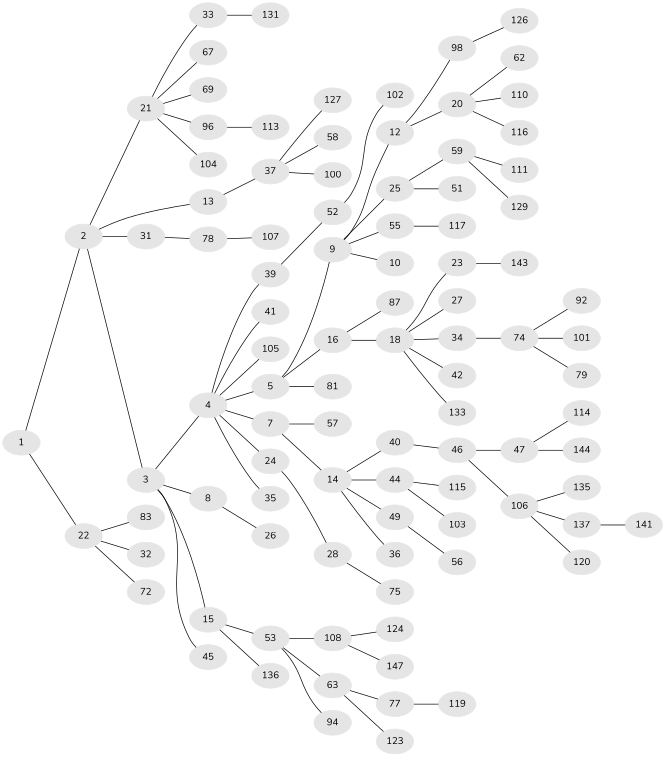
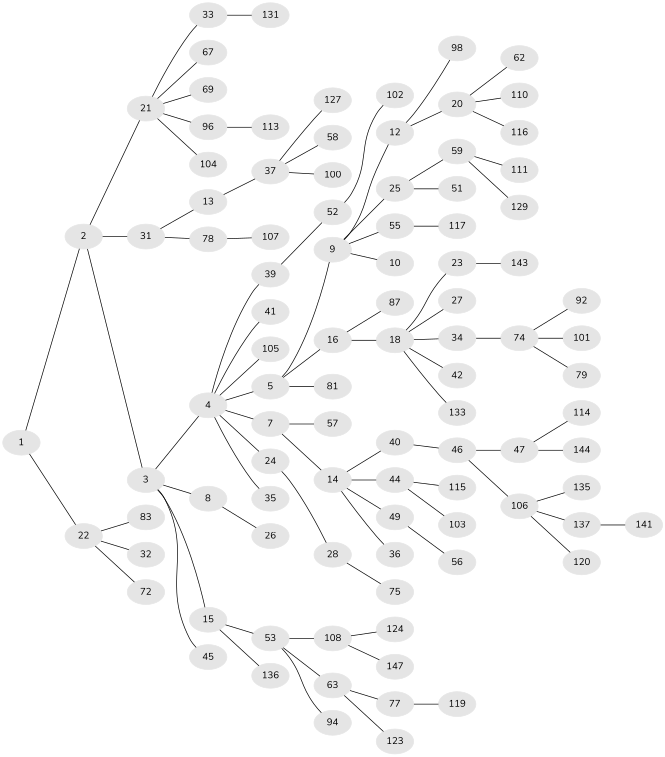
(519, 21) -> none
(143, 213) -> (177, 219)
